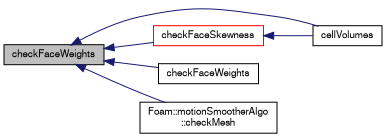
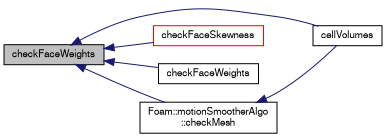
(293, 36) -> (303, 75)
